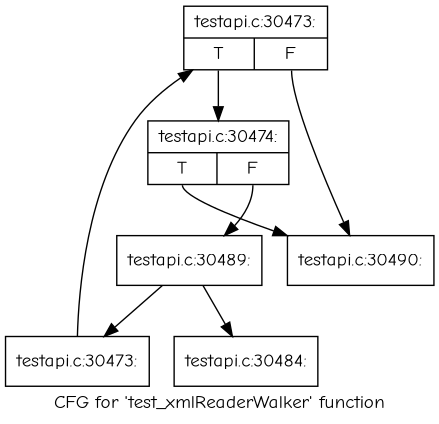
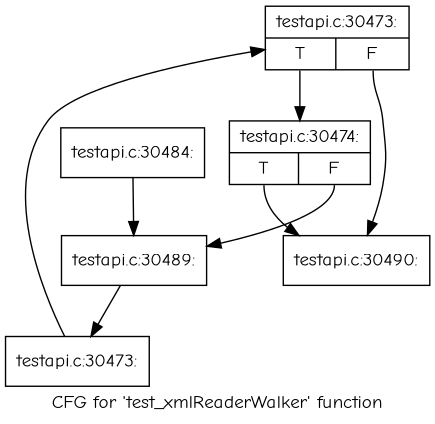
(214, 305) -> (133, 200)
